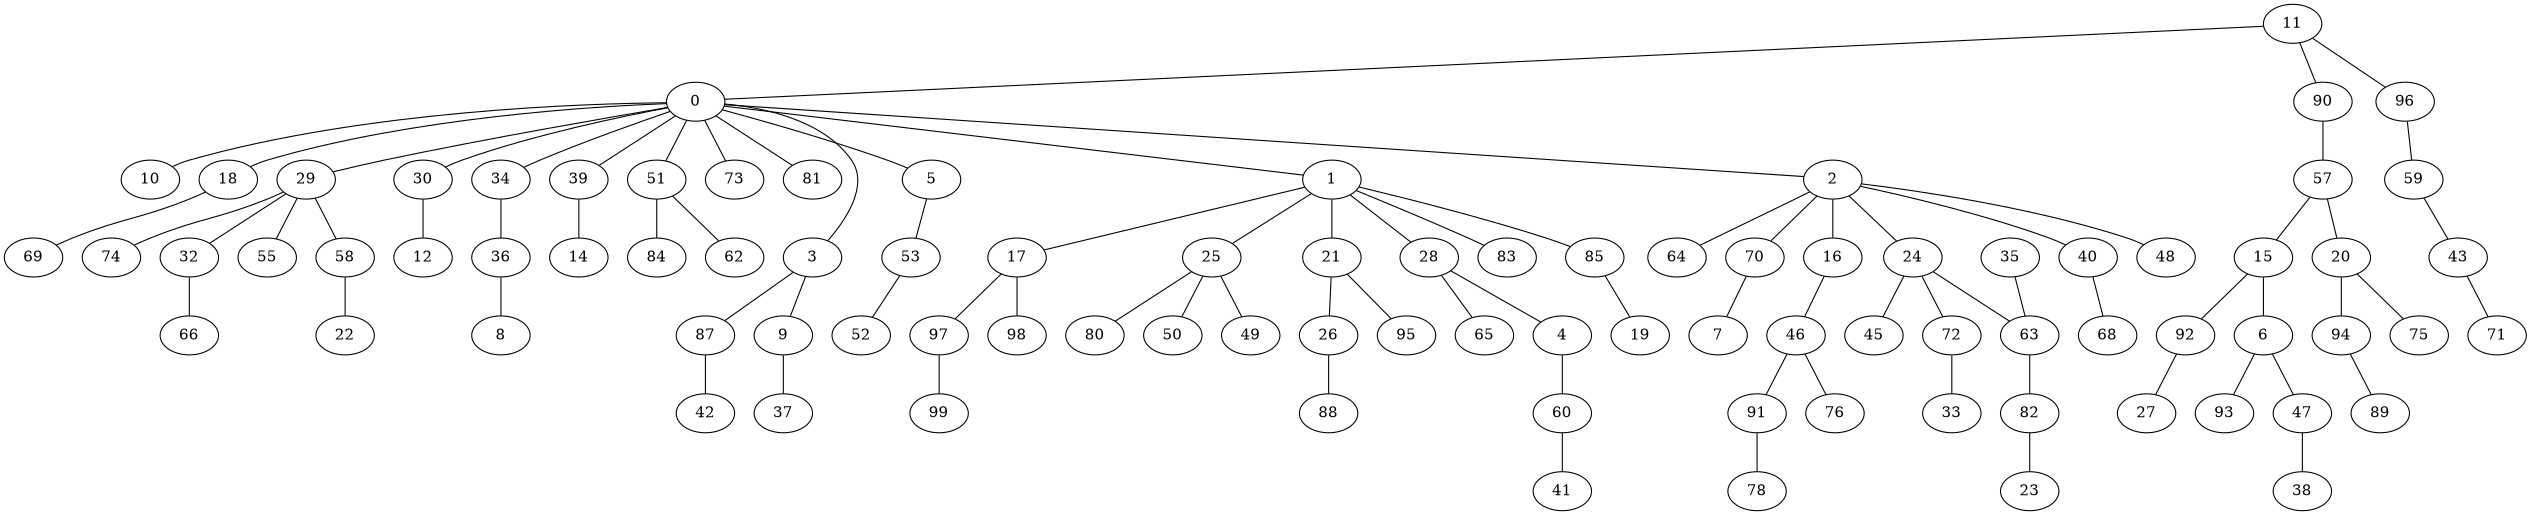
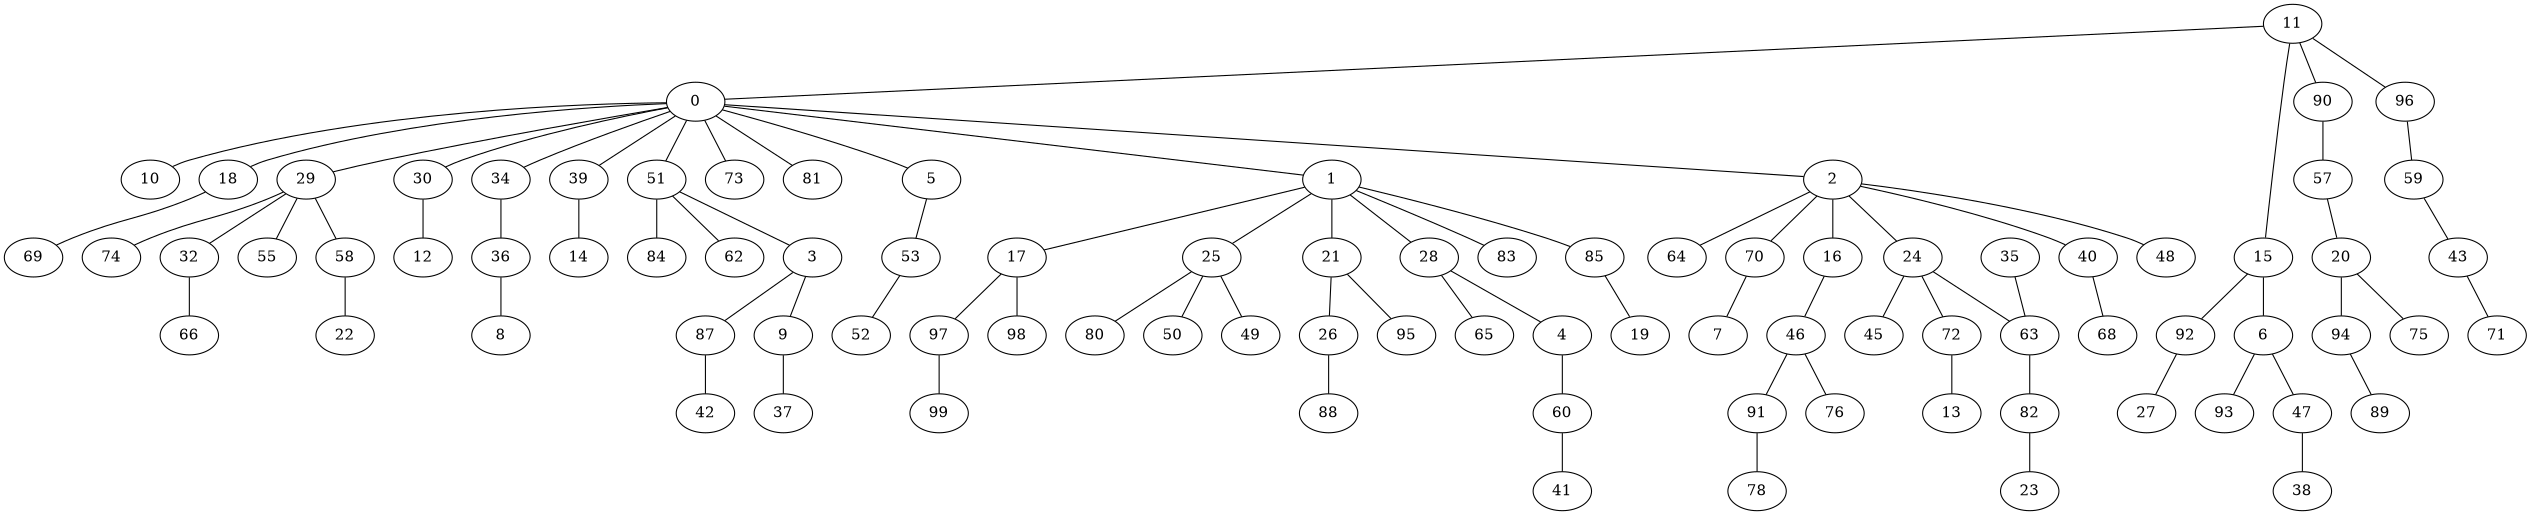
(846, 153) -> (735, 219)
(2293, 219) -> (2277, 140)
(1952, 413) -> (1952, 413)
